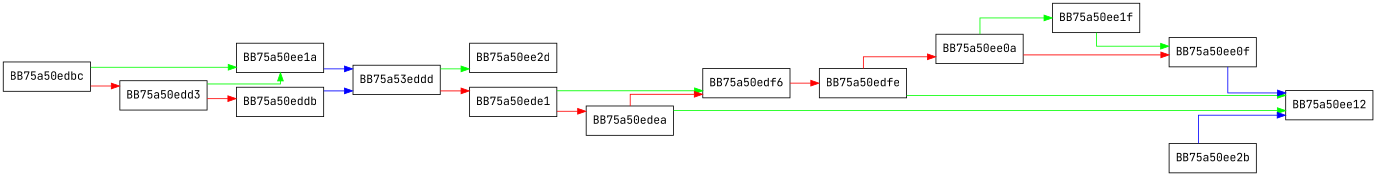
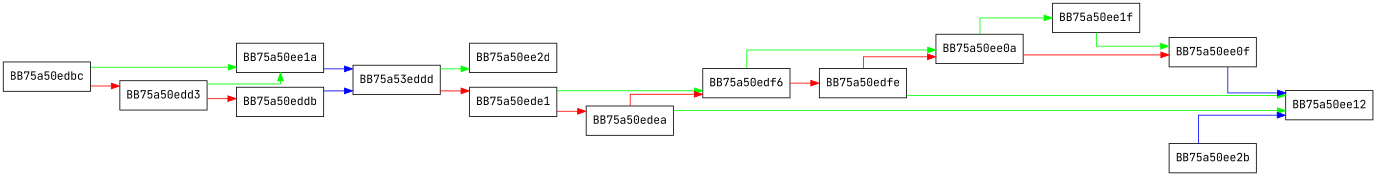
none -> (828, 50)
